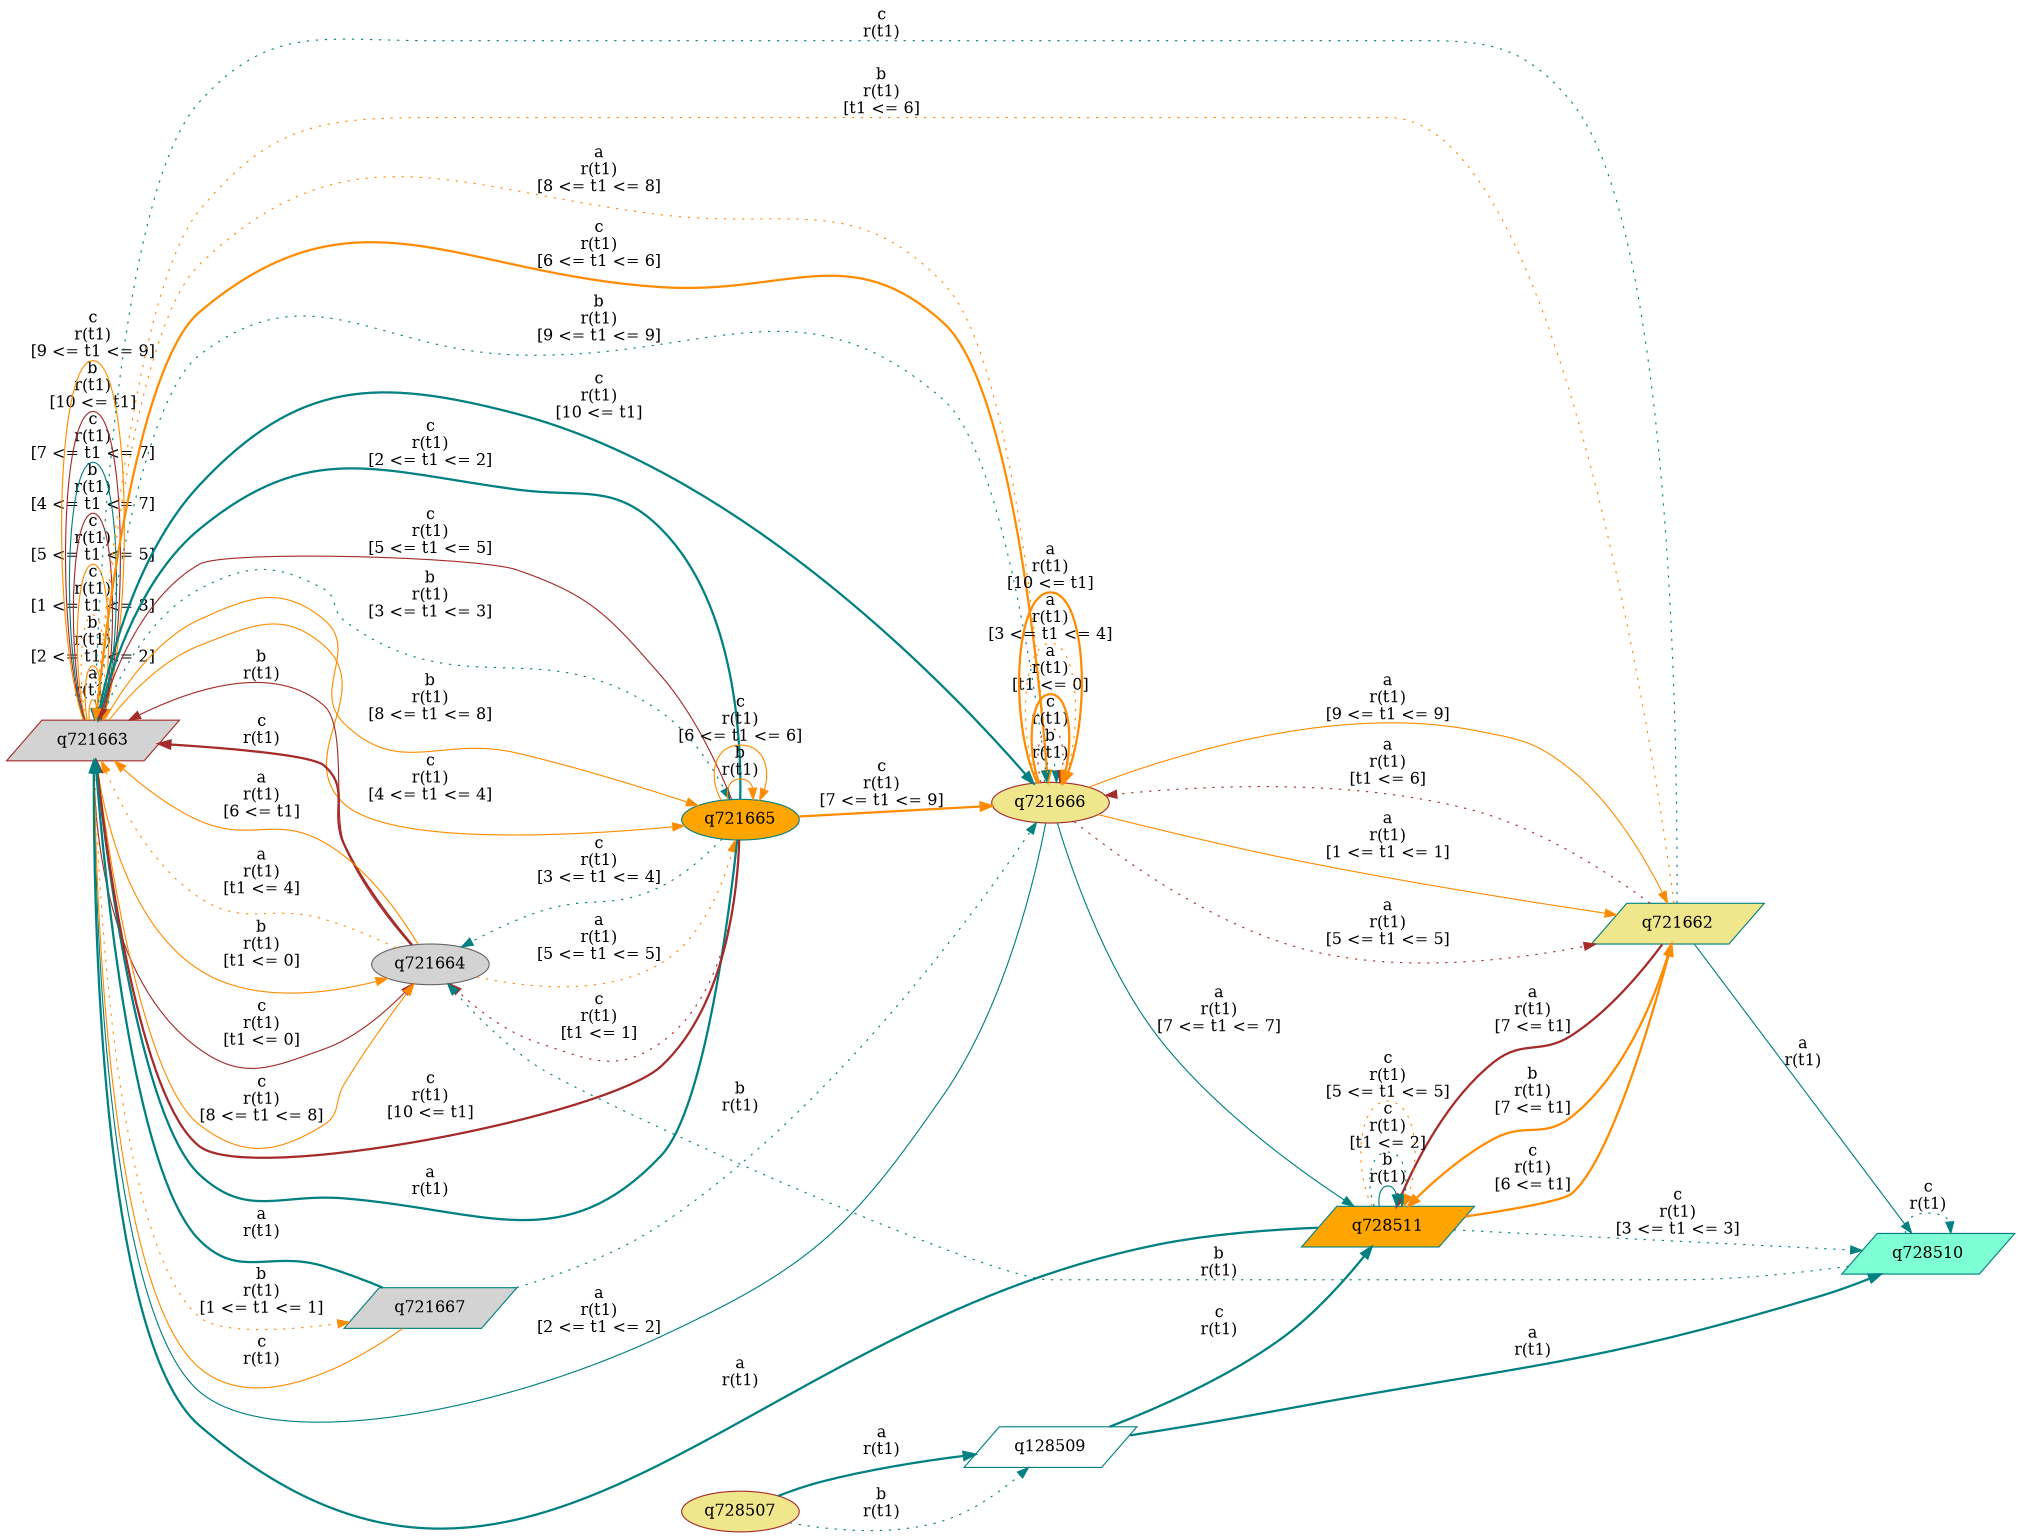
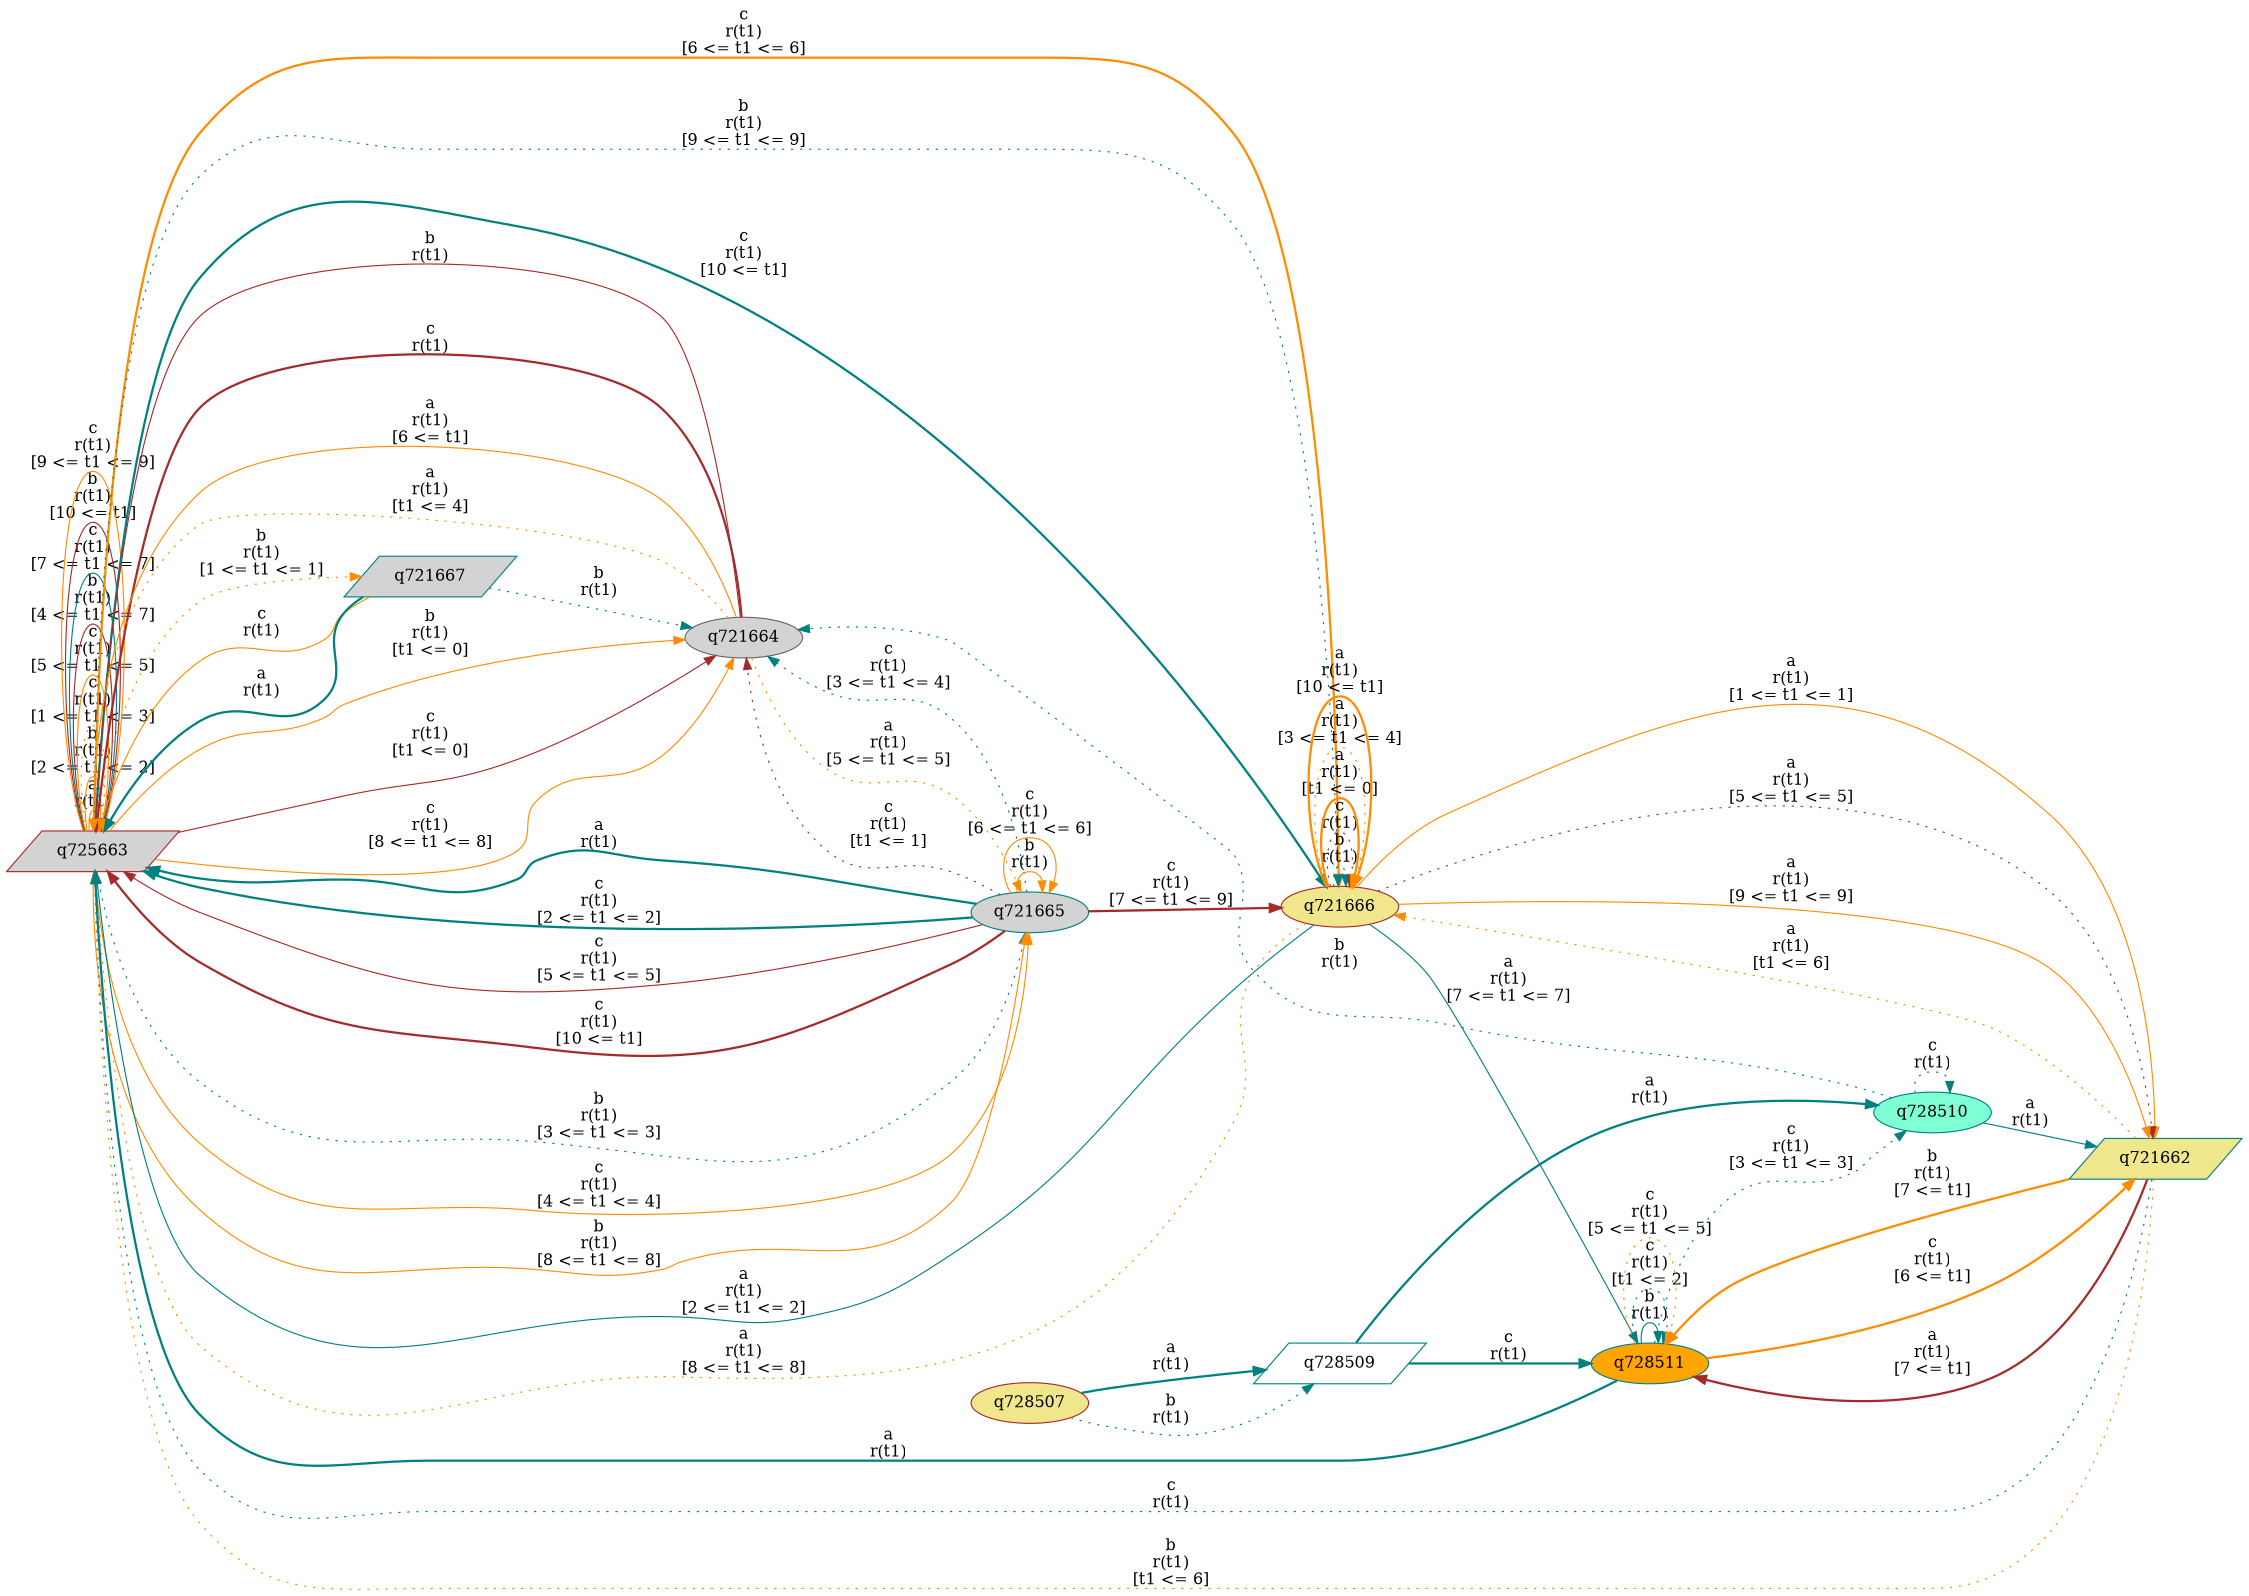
(93, 741) -> (93, 851)
(1396, 795) -> (1789, 982)
(890, 811) -> (1179, 910)
(740, 820) -> (1030, 912)
(1800, 1084) -> (2034, 1134)
(808, 1102) -> (585, 607)
(1388, 1227) -> (1650, 1363)
(1928, 1254) -> (1933, 1112)
(1050, 1447) -> (1340, 1363)
